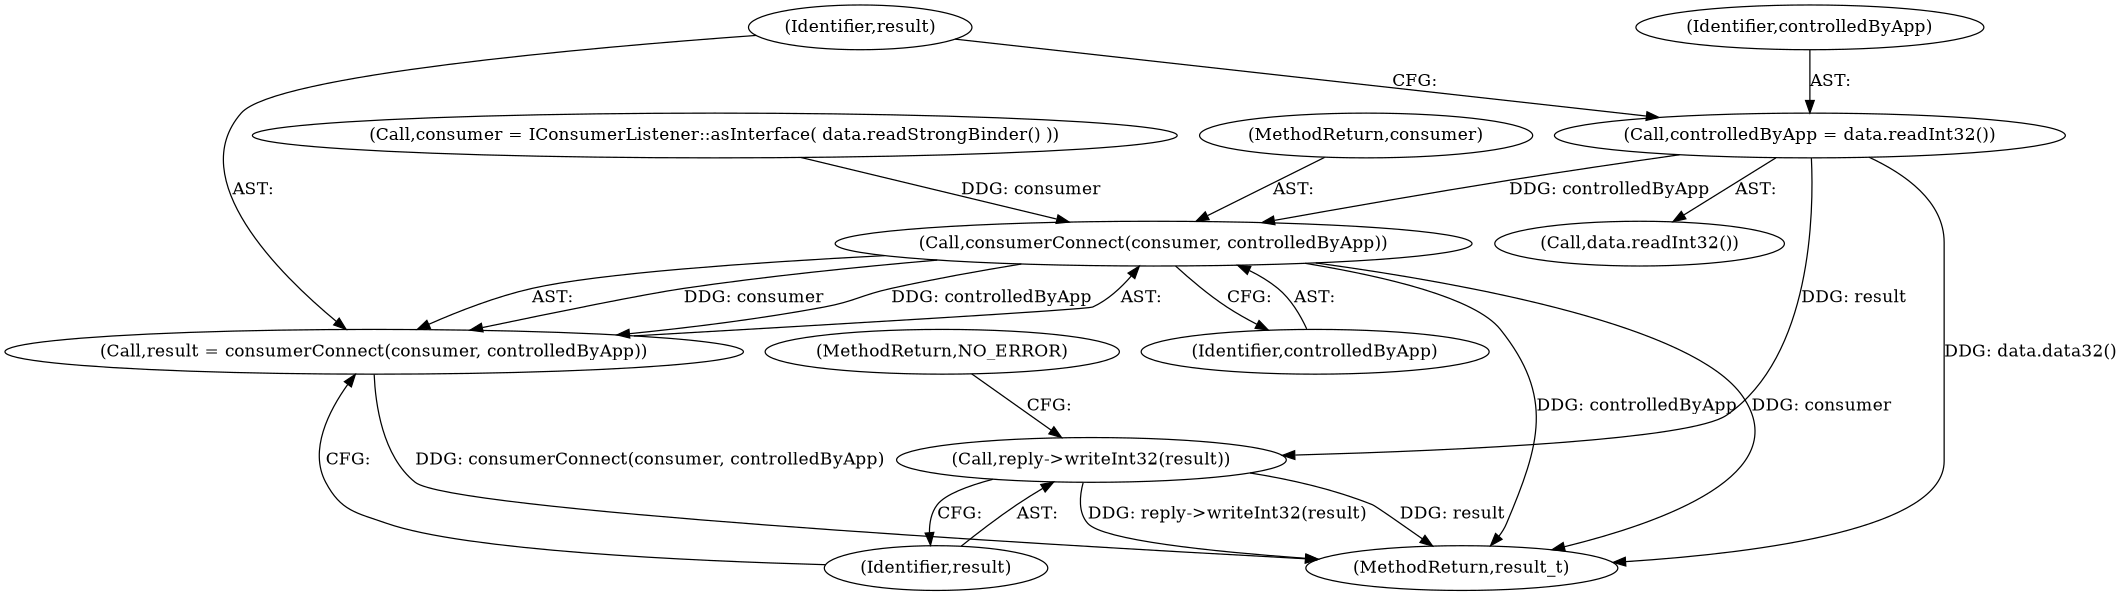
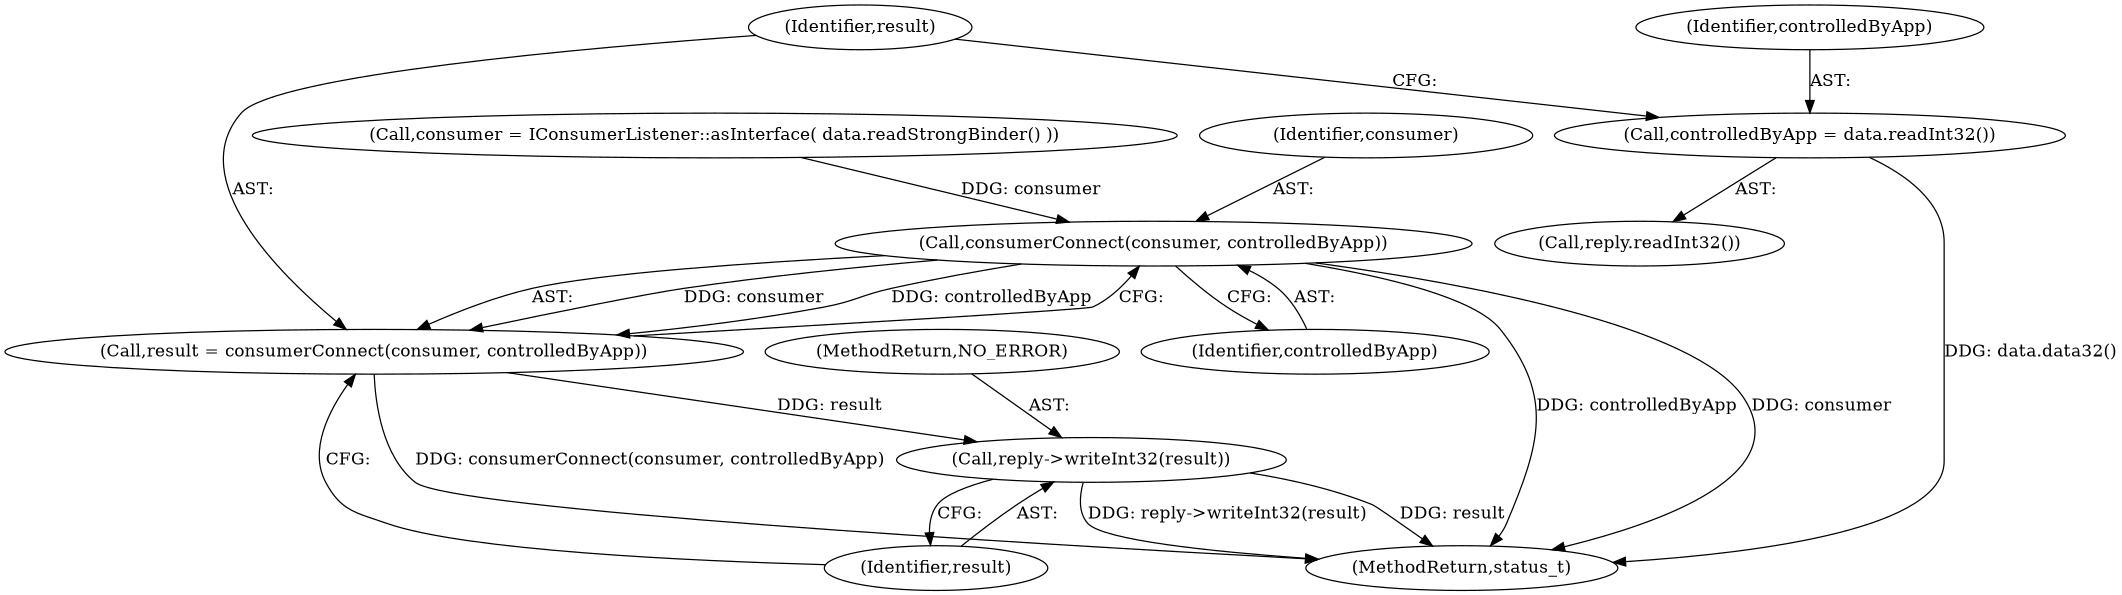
(1366, 135) -> (1366, 135)
(1477, 185) -> none
(1640, 244) -> (1640, 244)
(1144, 298) -> (1144, 298)
(1052, 406) -> (1052, 406)
(1652, 433) -> (736, 406)
(1462, 568) -> (1462, 568)
